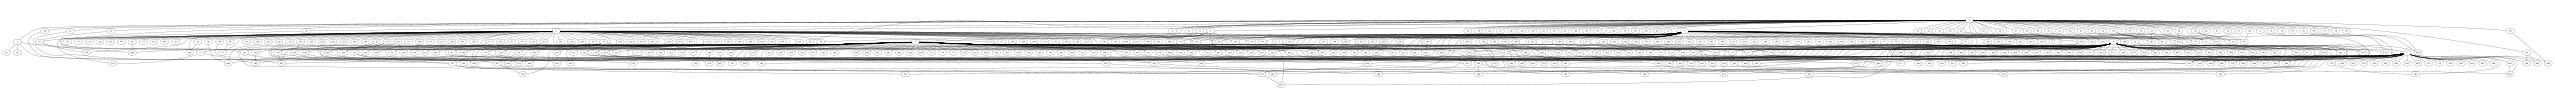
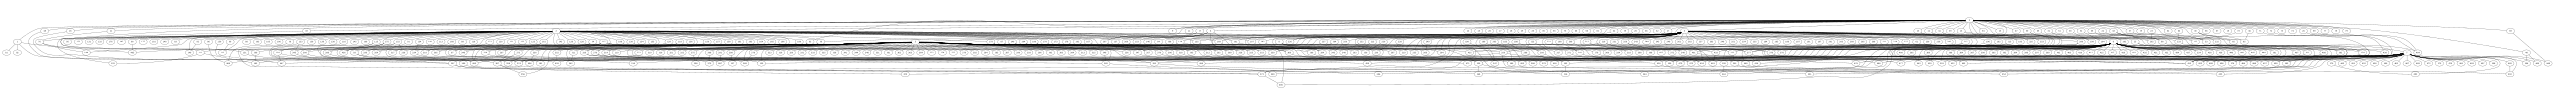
(438, 45) -> (990, 46)
none -> (845, 53)
(973, 59) -> none
none -> (540, 63)
